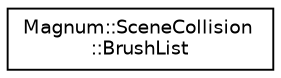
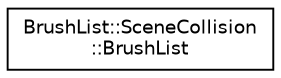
(140, 39) -> (140, 39)
